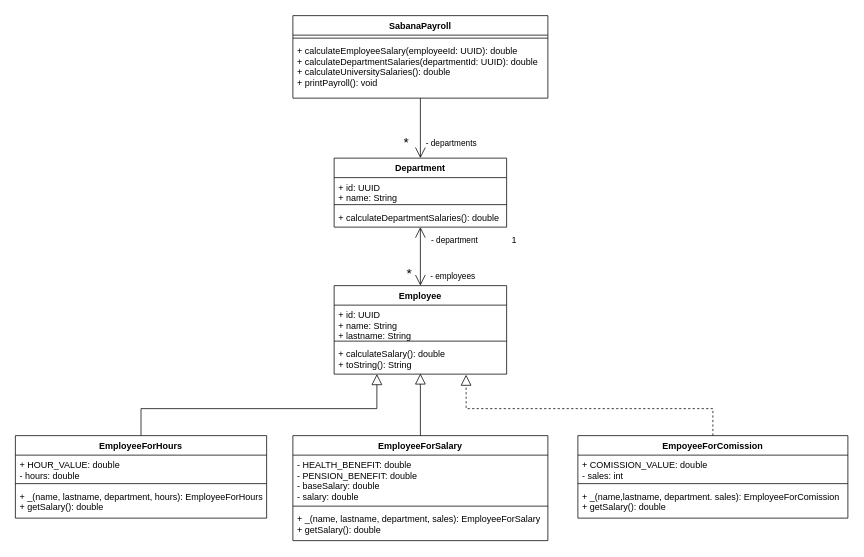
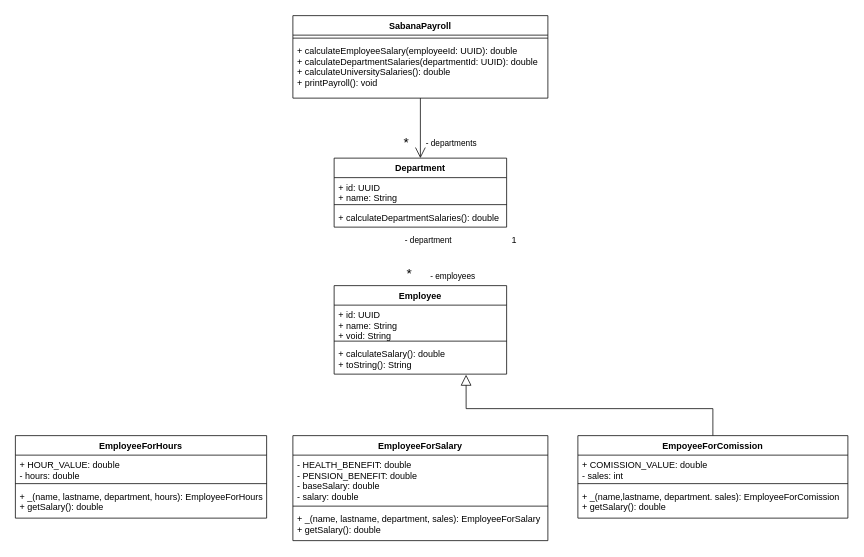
(458, 240) -> (432, 240)
(420, 256) -> none
(359, 315) -> (359, 315)
(256, 408) -> none
(592, 408) -> (592, 408)
(420, 410) -> none
